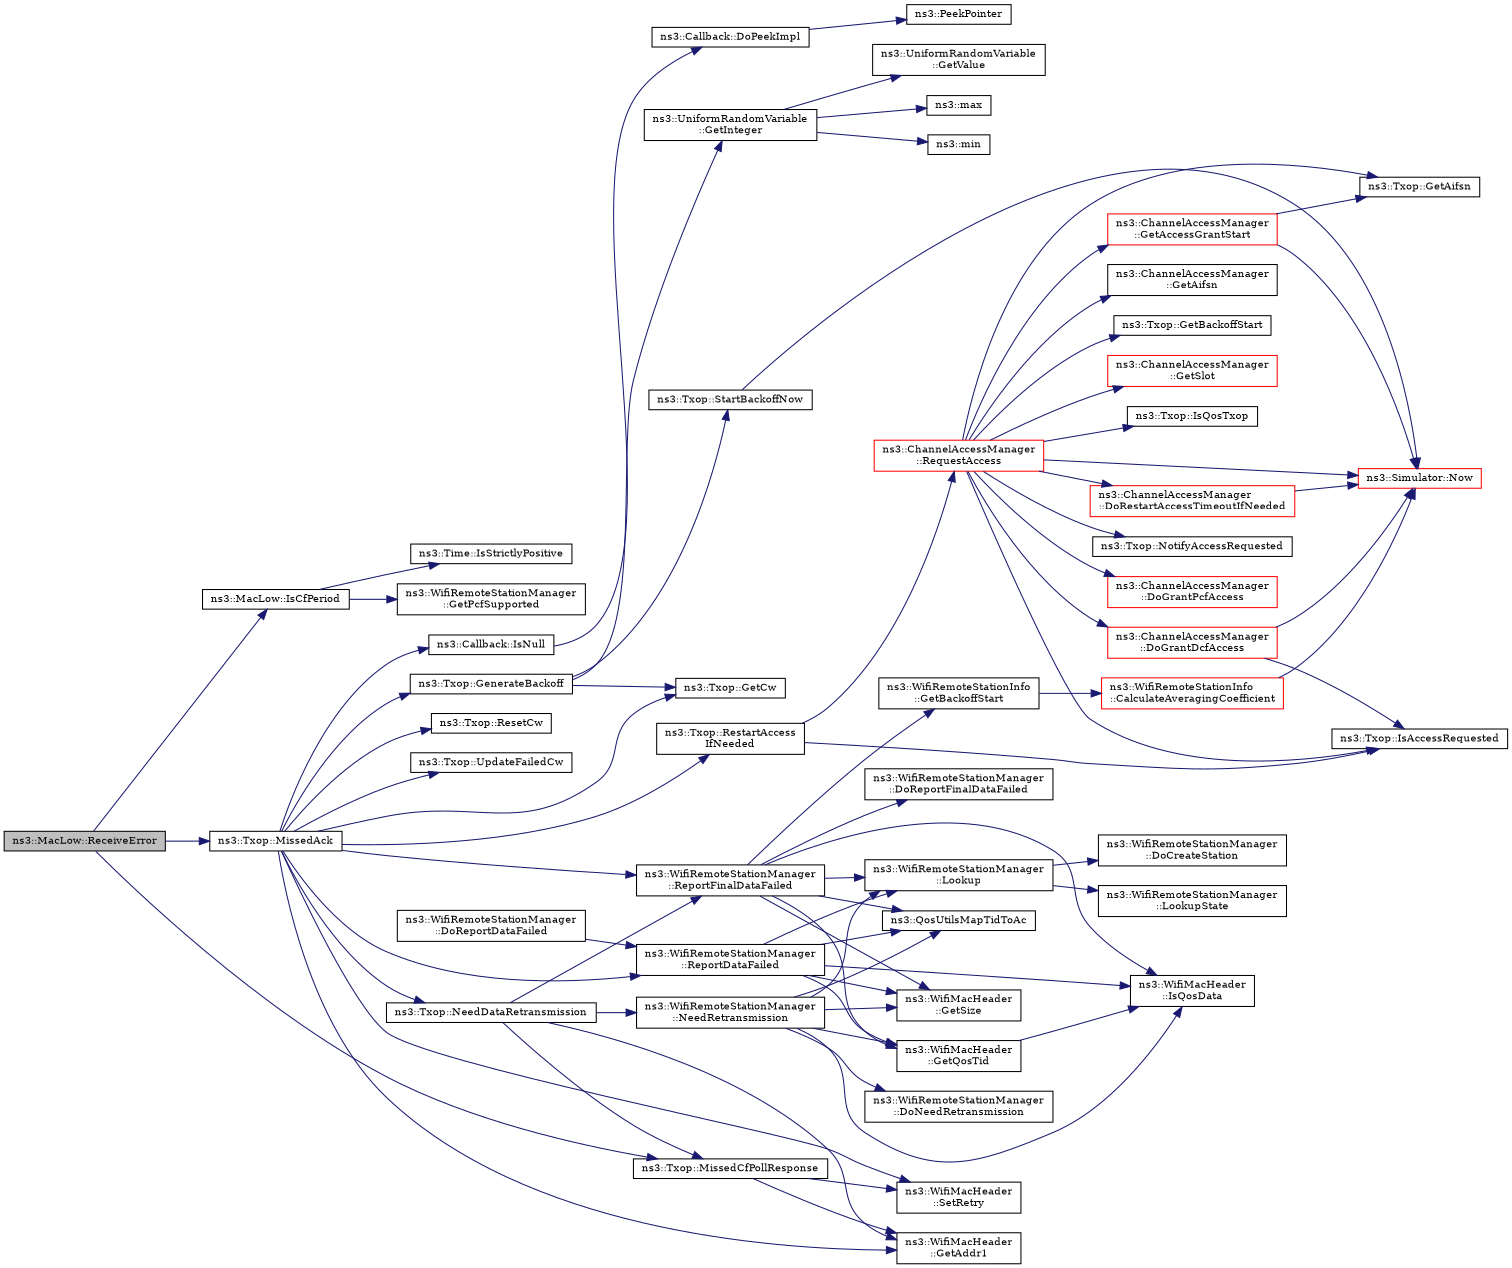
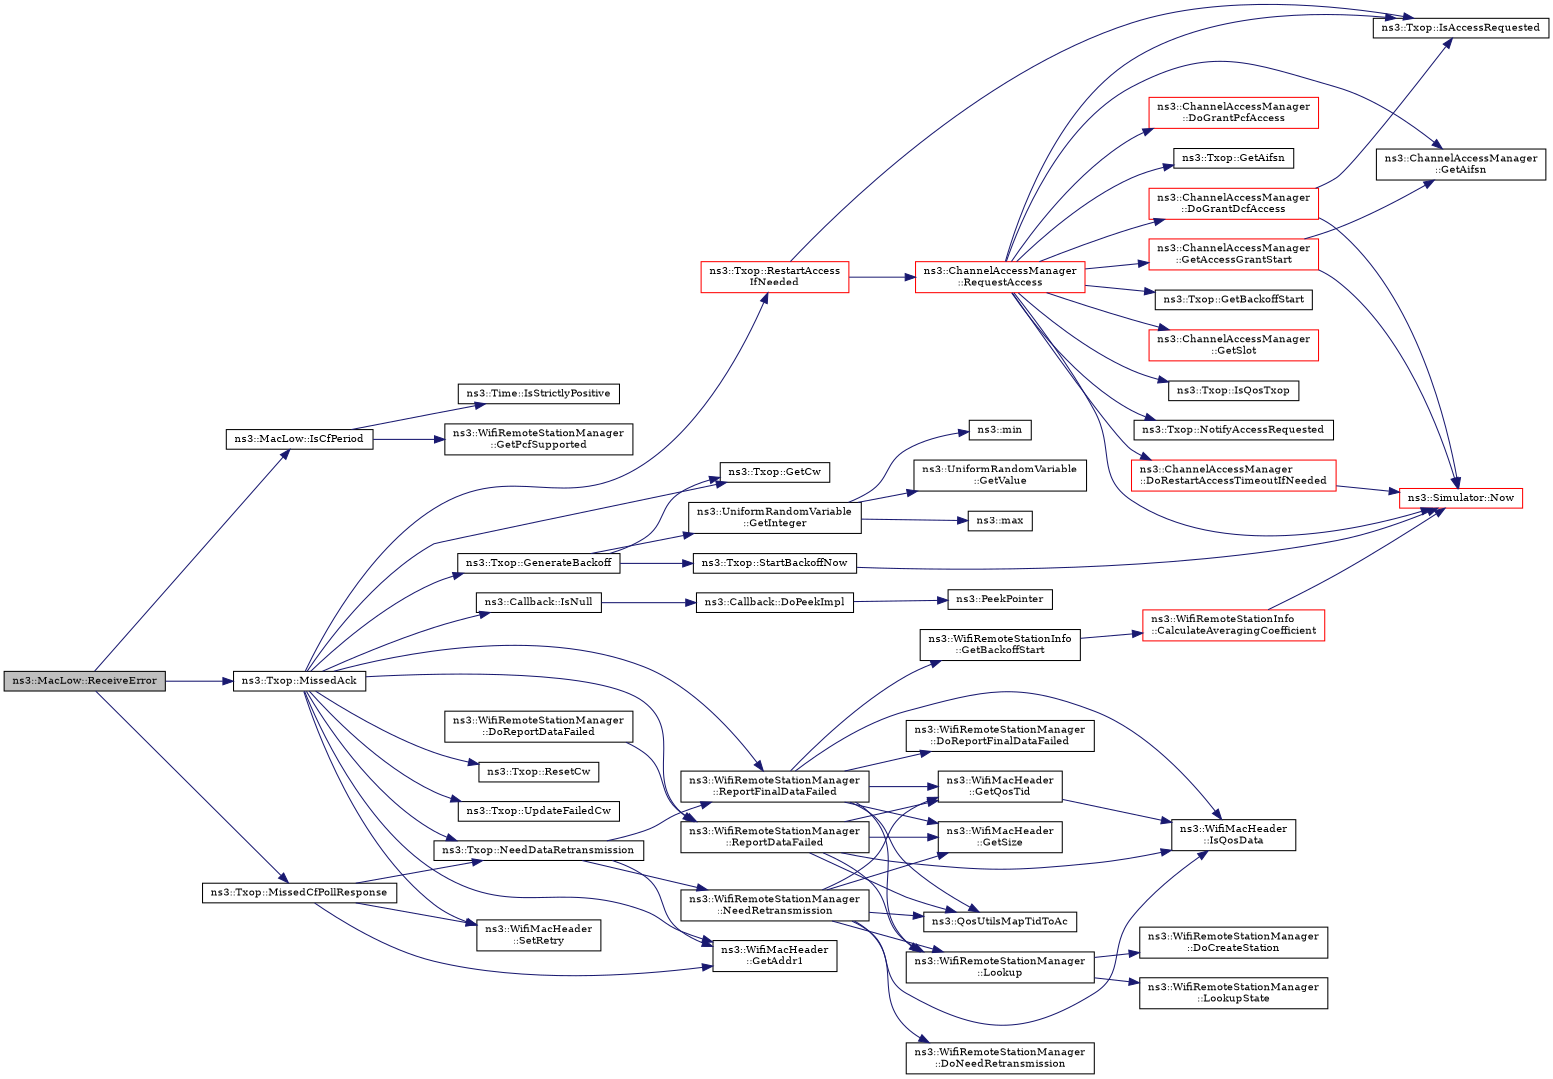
(1316, 206) -> (1366, 216)
(731, 739) -> (775, 277)
(597, 1101) -> (414, 873)
